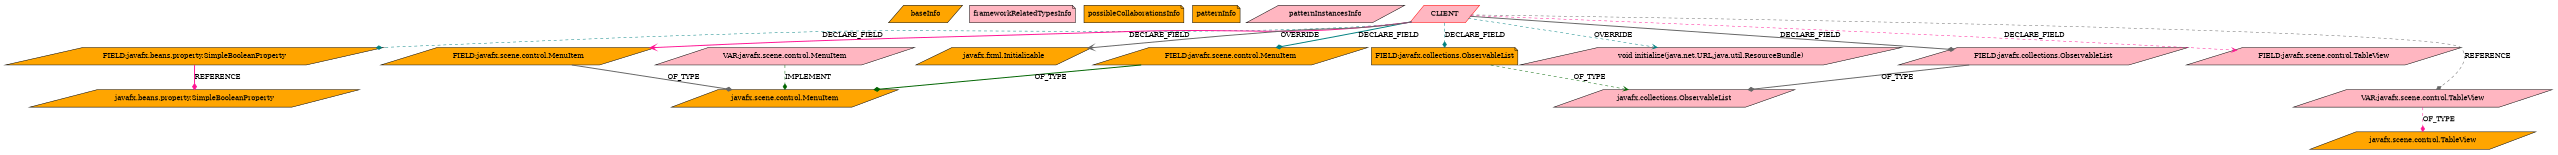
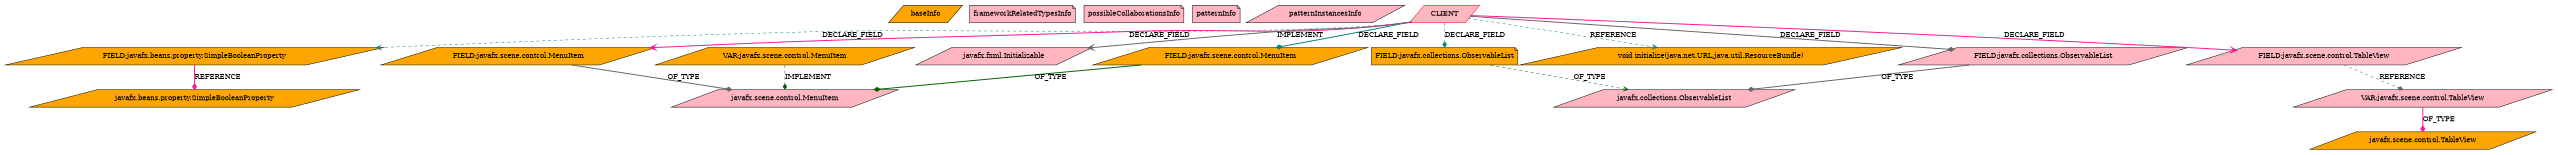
(1134, 14) -> (1134, 14)
(1216, 14) -> (1216, 14)
(1991, 24) -> (2371, 76)
(897, 31) -> (897, 31)
(1851, 31) -> (1851, 31)
(1300, 35) -> (1300, 35)
(1613, 35) -> (1613, 35)
(785, 56) -> (785, 56)
(1004, 56) -> (1004, 56)
(1711, 56) -> (1711, 56)
(785, 98) -> (785, 98)
(2423, 117) -> (2423, 117)
